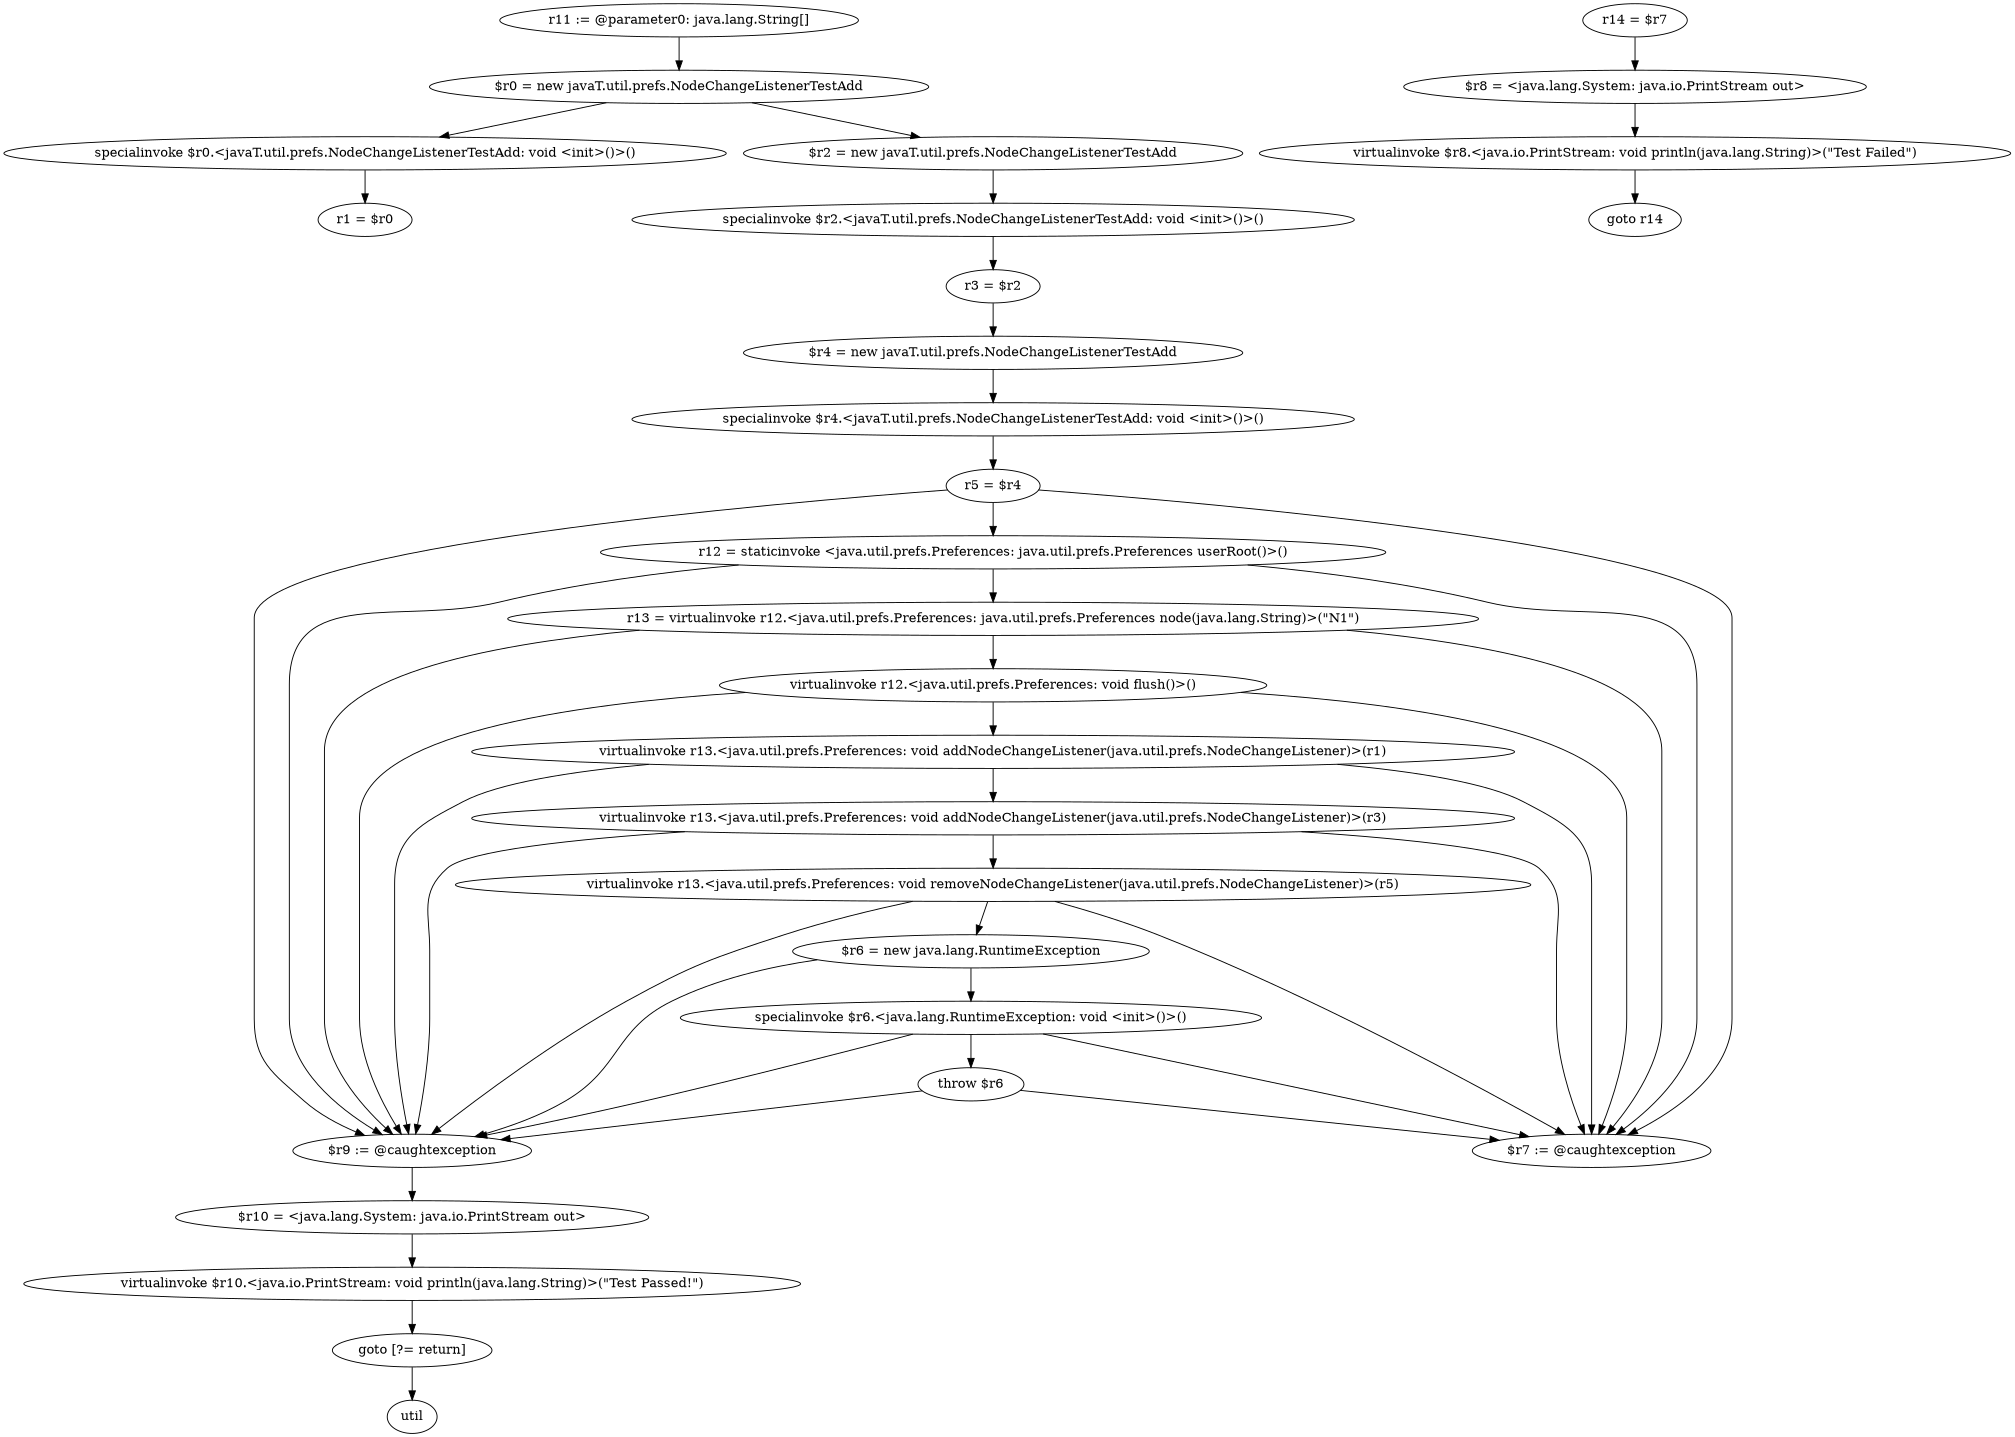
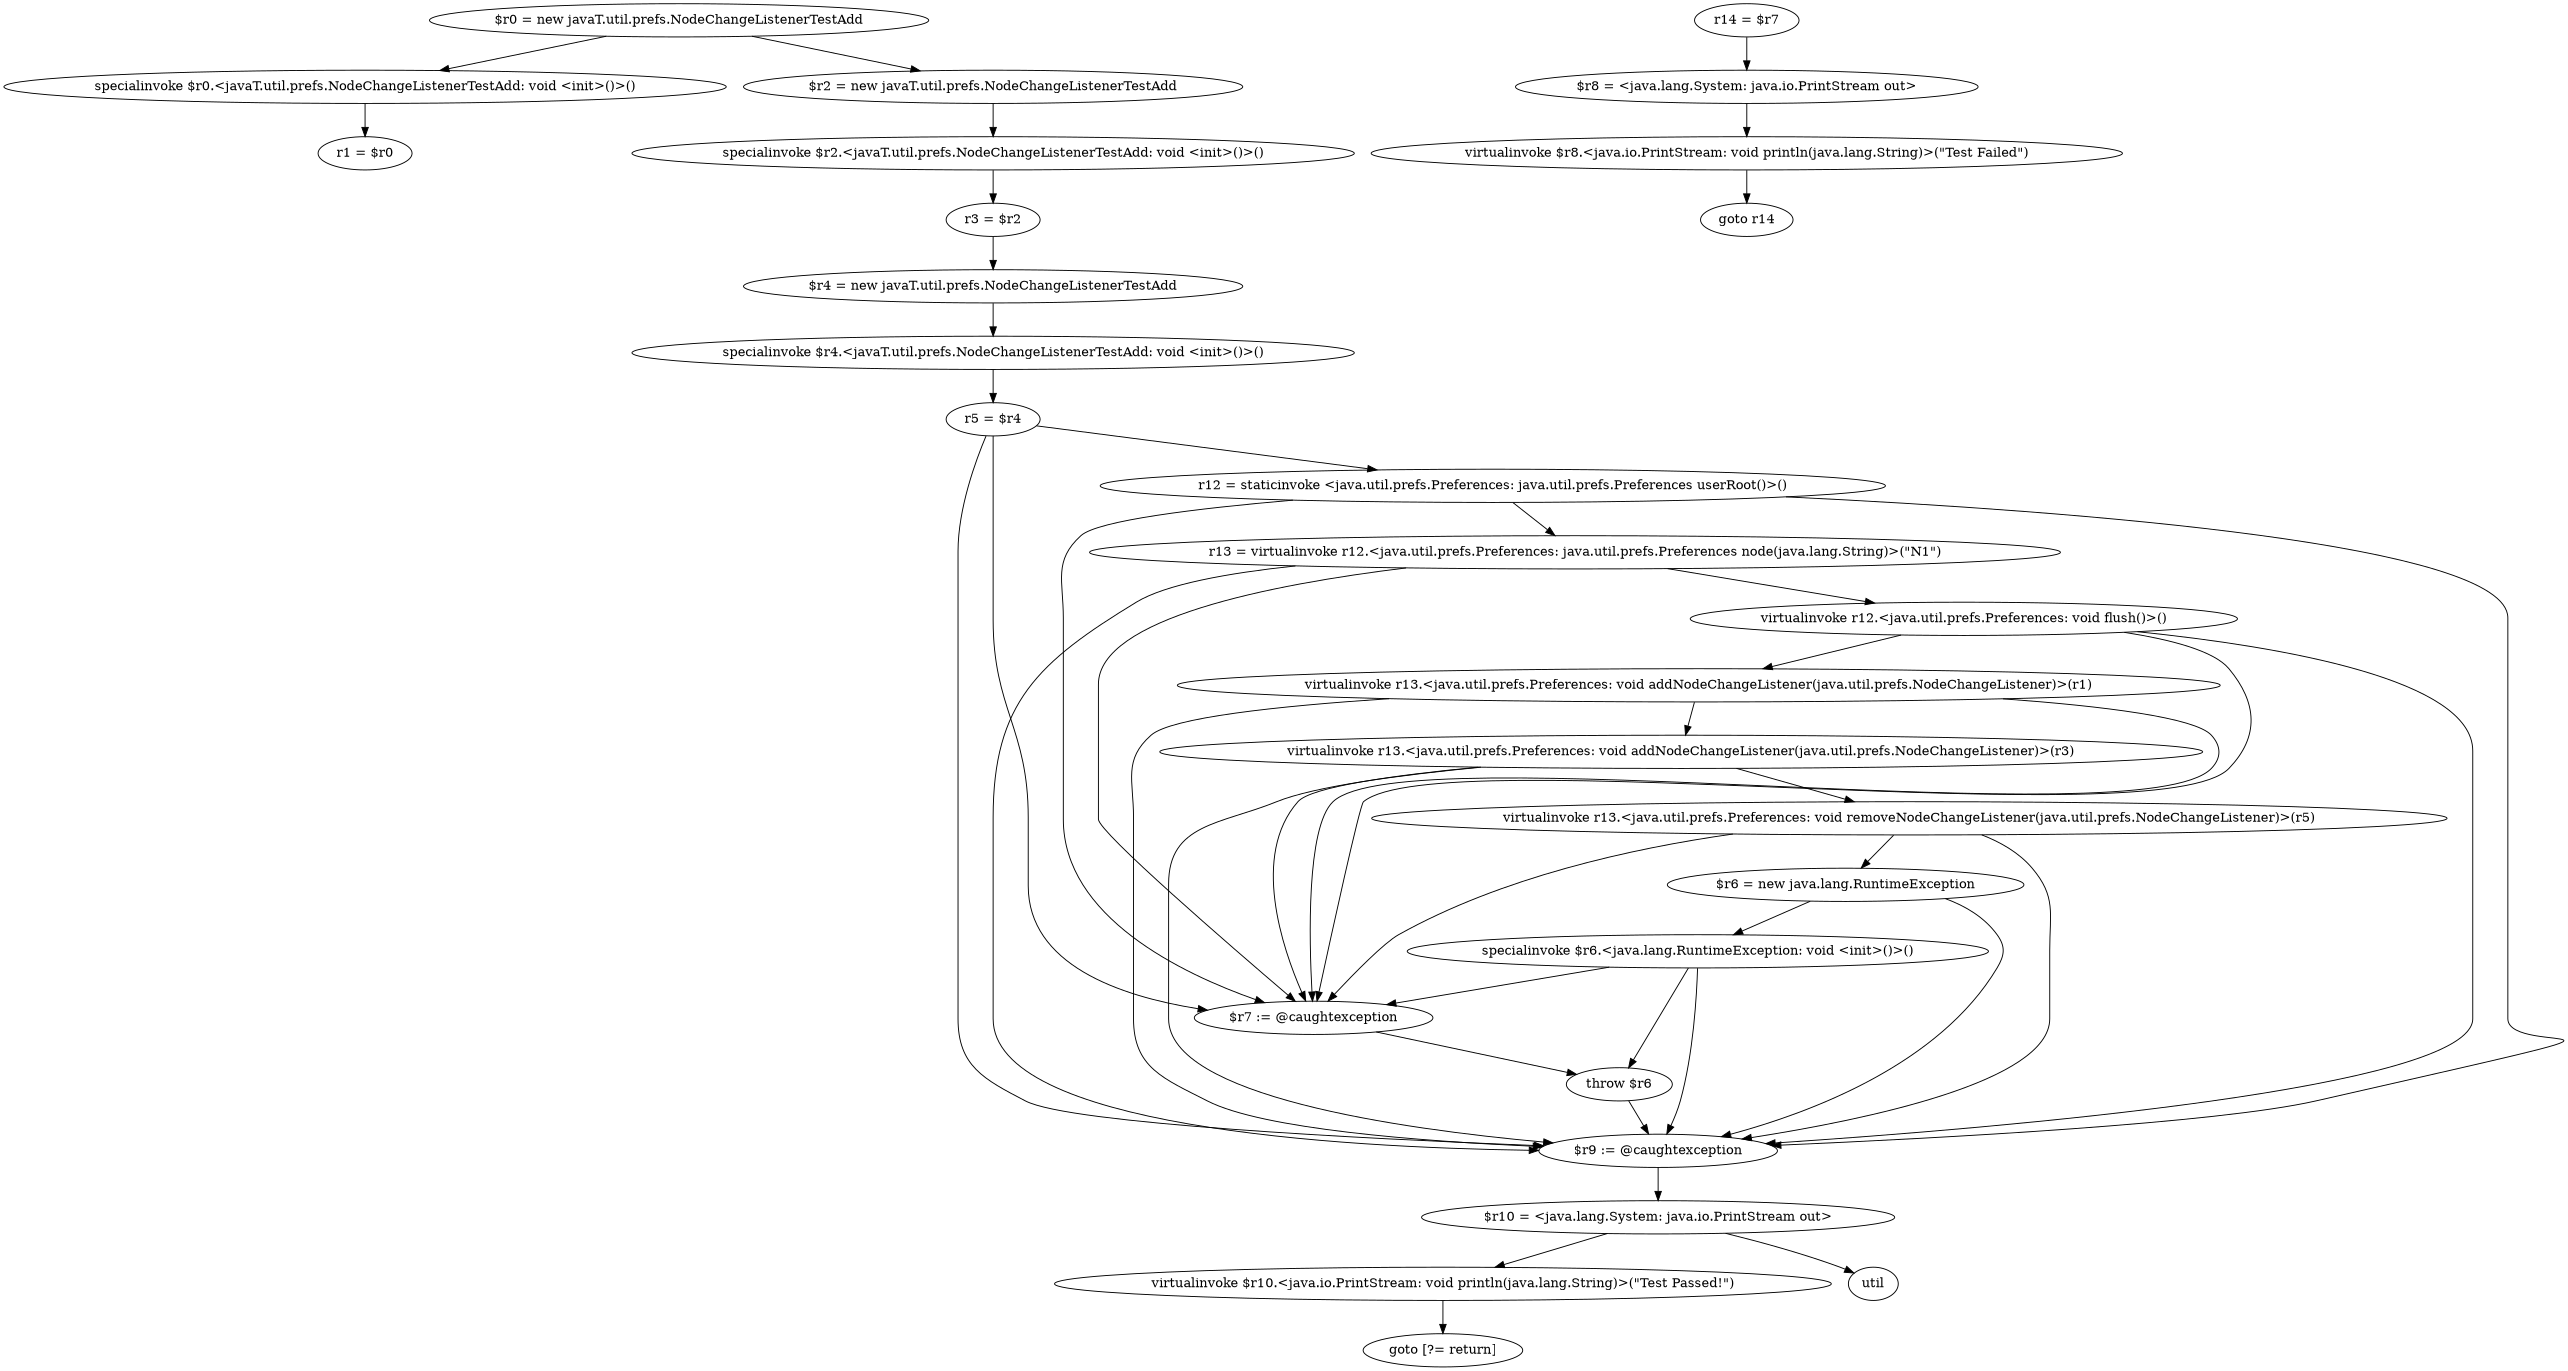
(679, 20) -> none
(1255, 1115) -> (1472, 1052)
(412, 1379) -> (1786, 1250)
